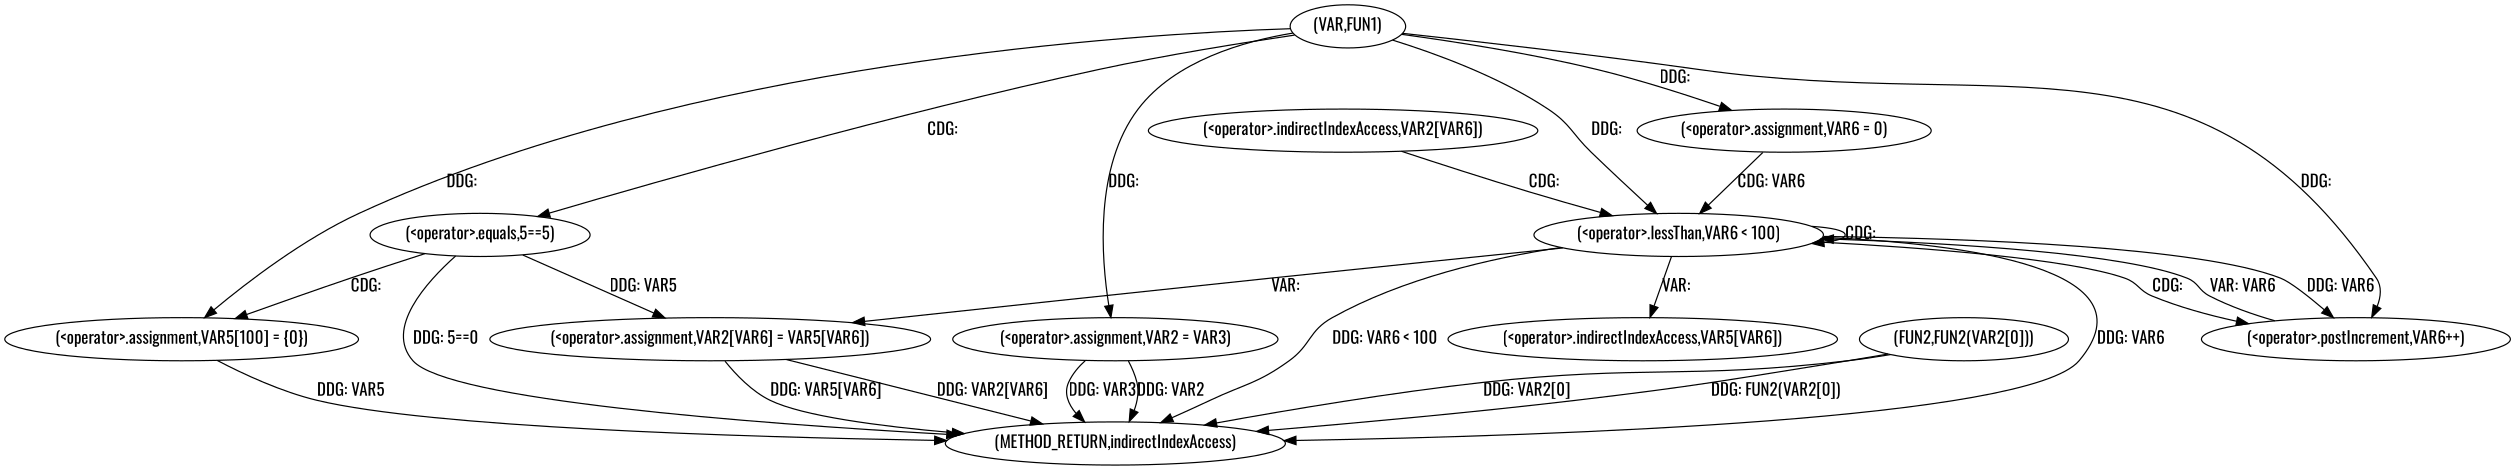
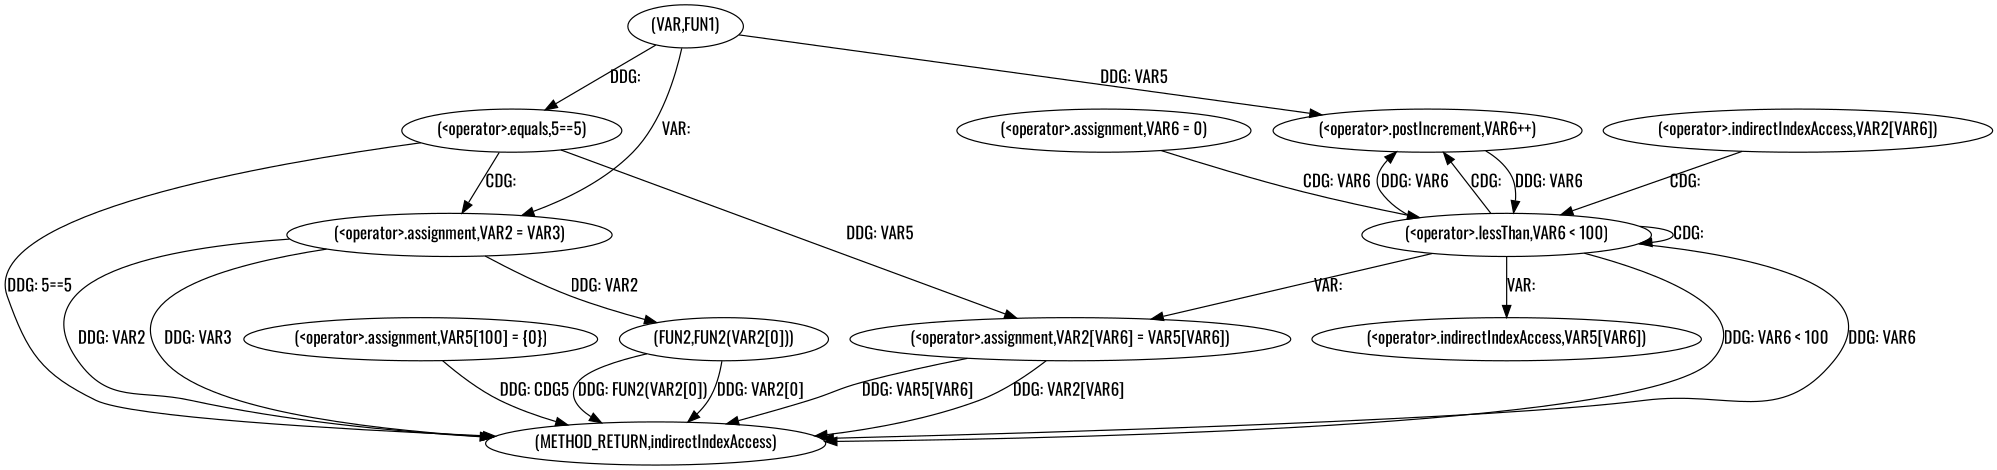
(1563, 62) -> none
(730, 96) -> none
(1535, 101) -> none
(945, 131) -> (627, 79)
(1126, 183) -> (678, 131)
(2318, 183) -> (1134, 79)
(336, 283) -> (484, 177)
(2243, 287) -> (1549, 183)
none -> (563, 293)
(446, 339) -> (40, 287)
(351, 391) -> (535, 391)
